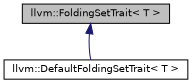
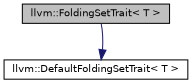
(89, 47) -> (103, 37)
